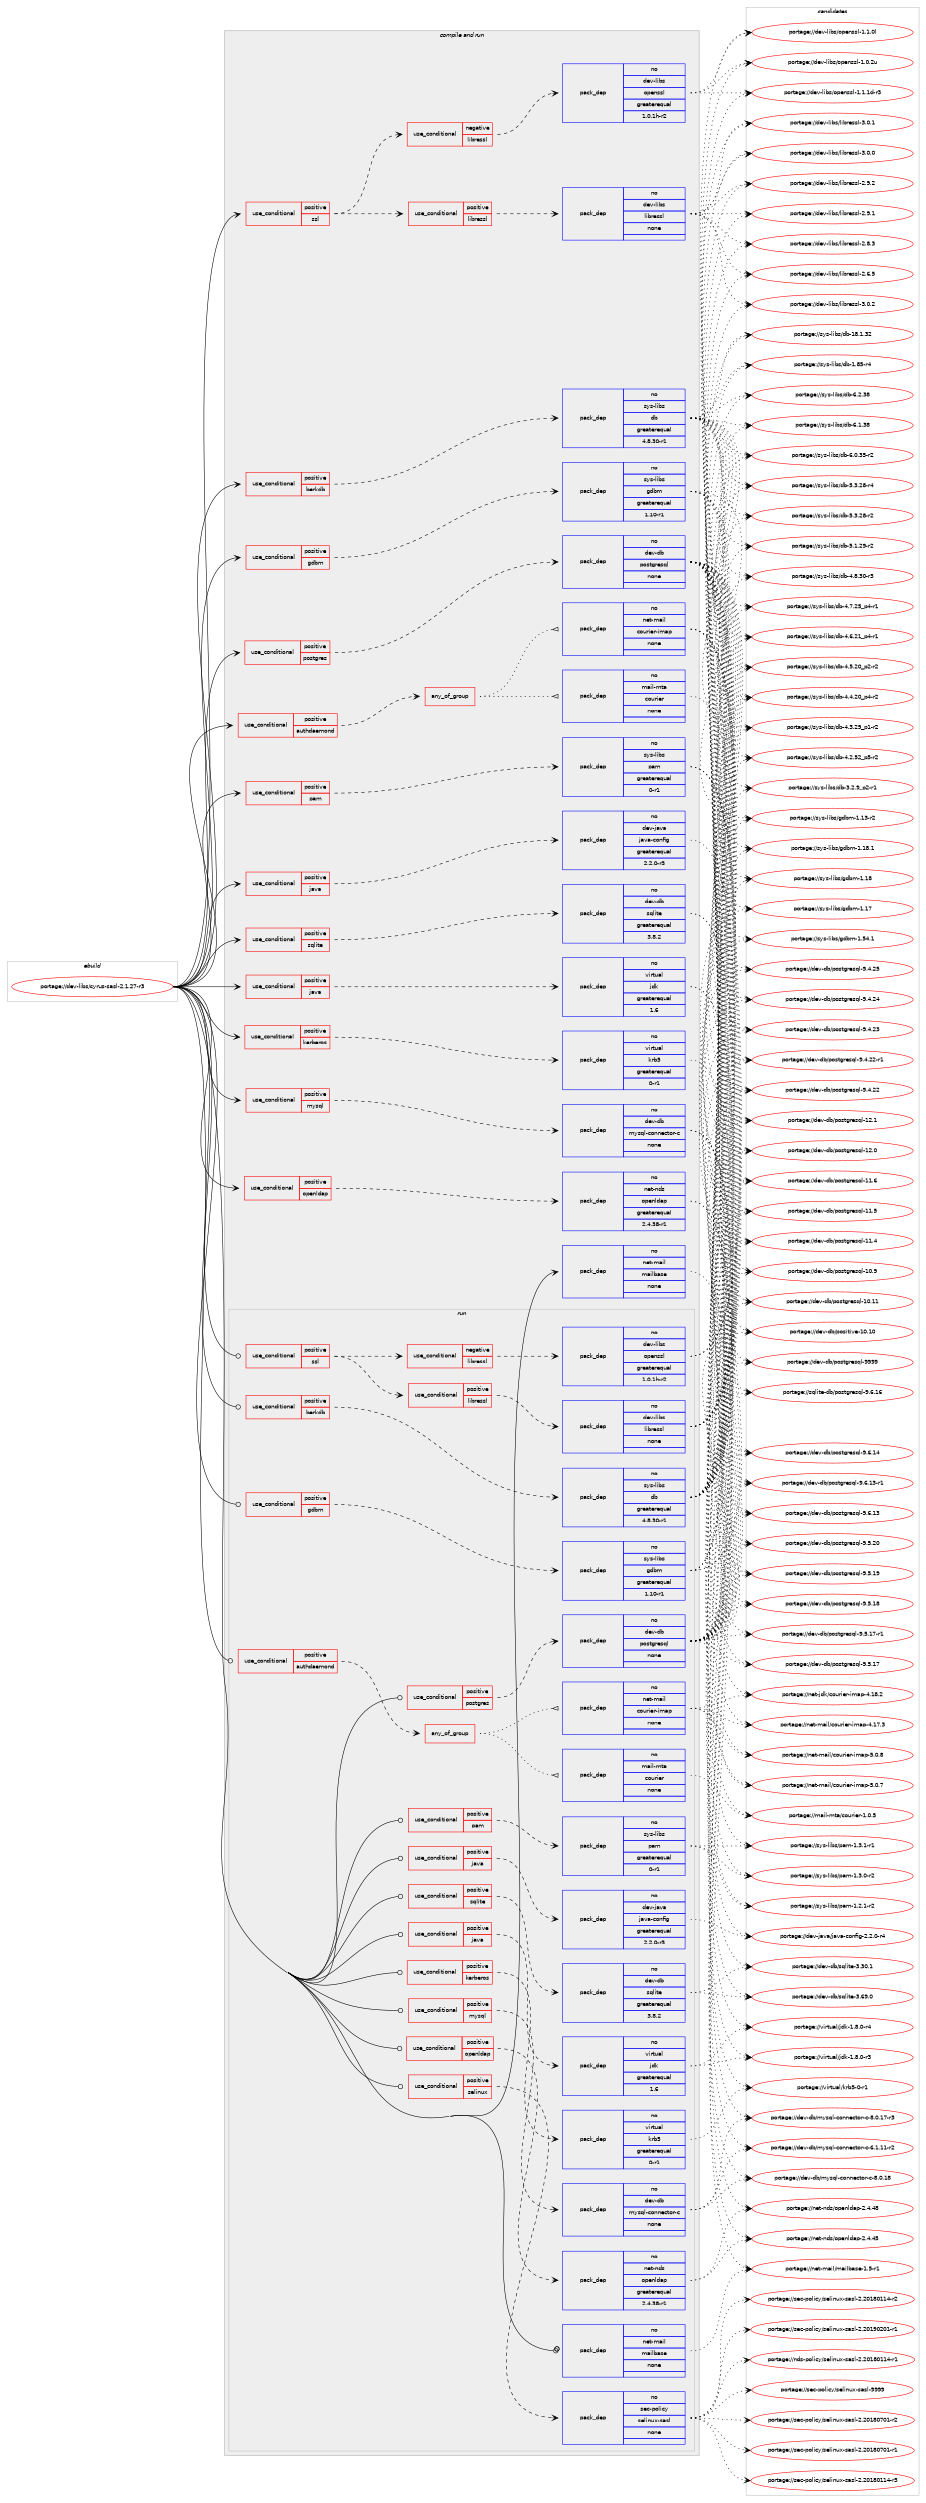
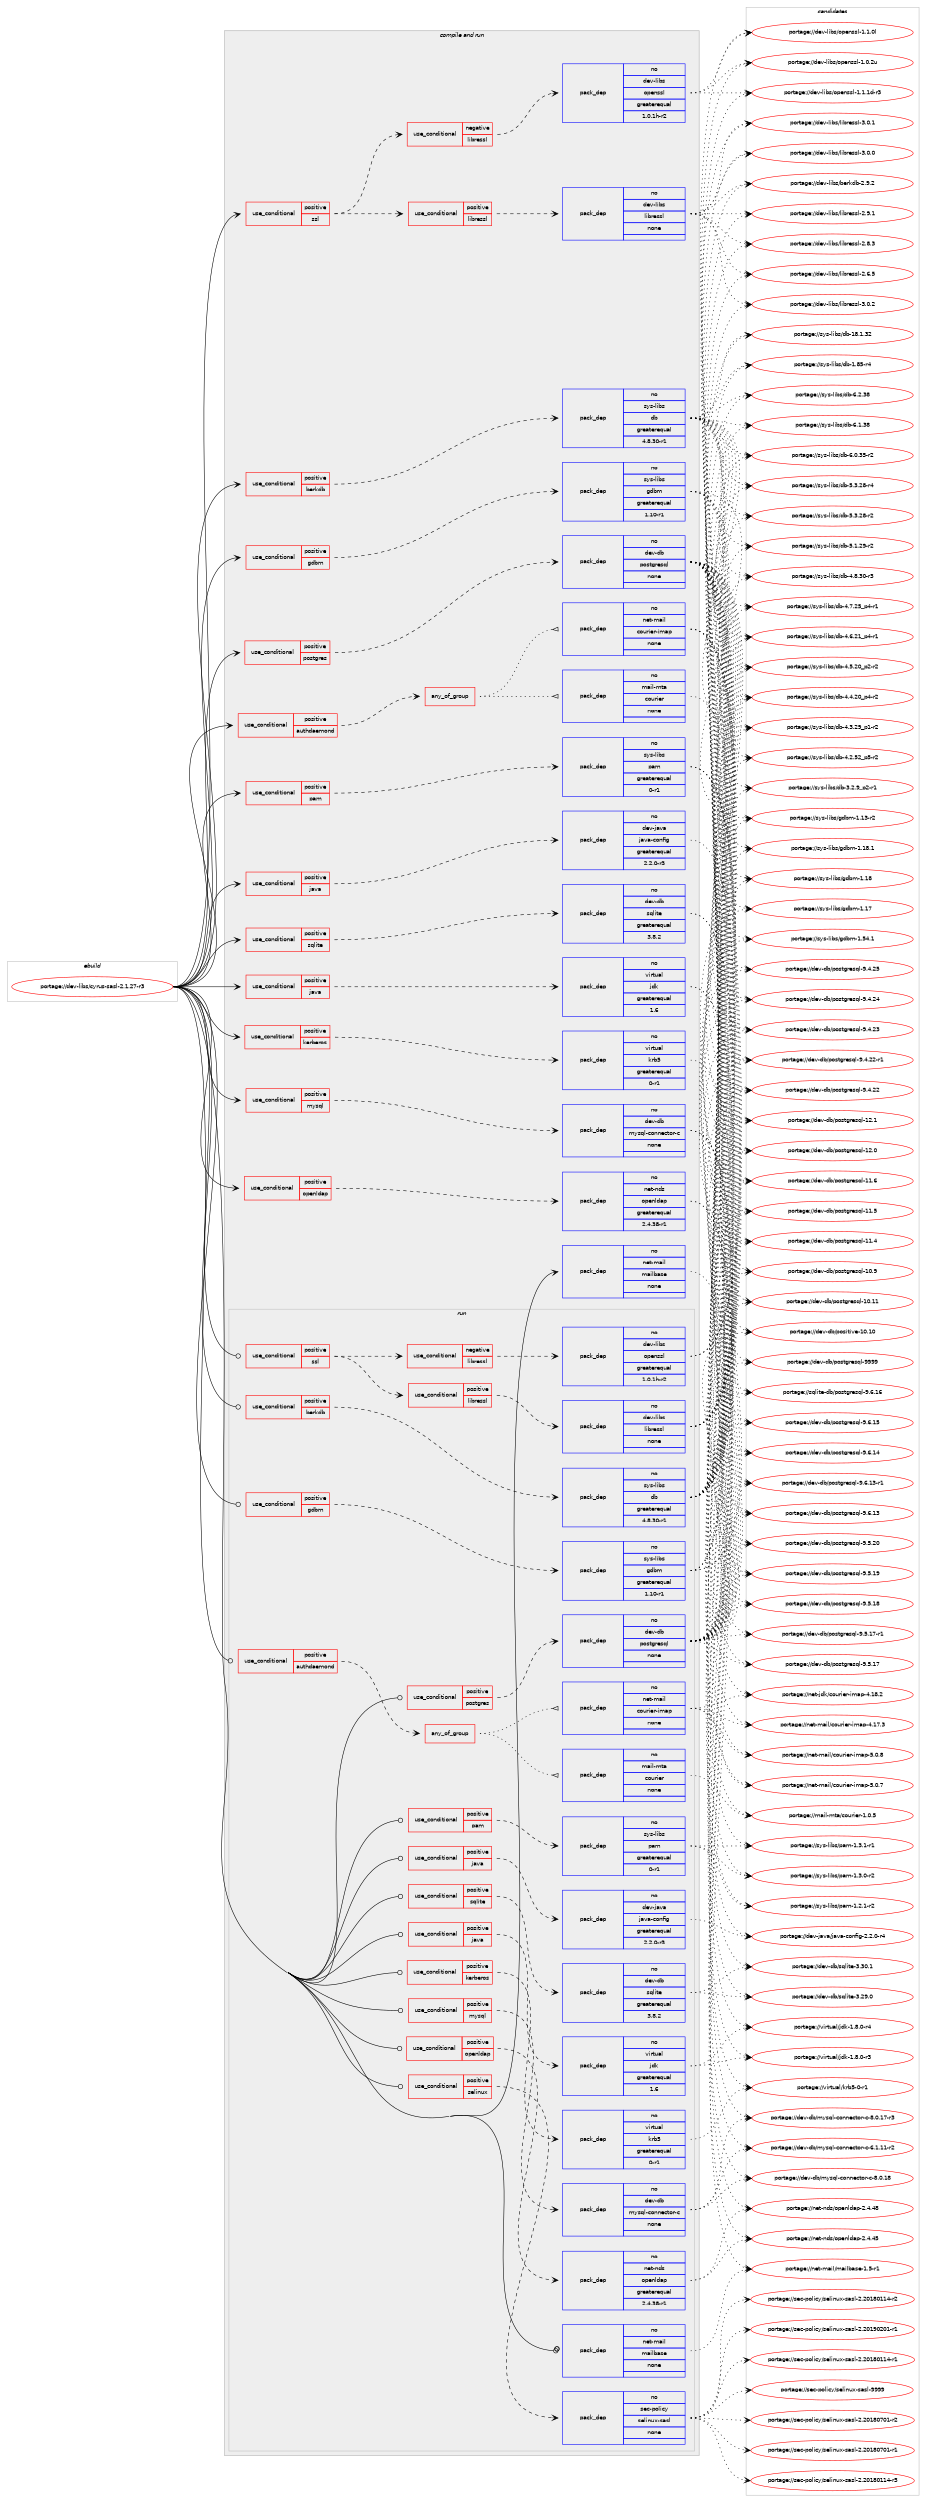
(833, 184) -> (833, 184)
none -> (833, 1423)
(833, 1997) -> (833, 1997)
(833, 2360) -> (833, 2360)
